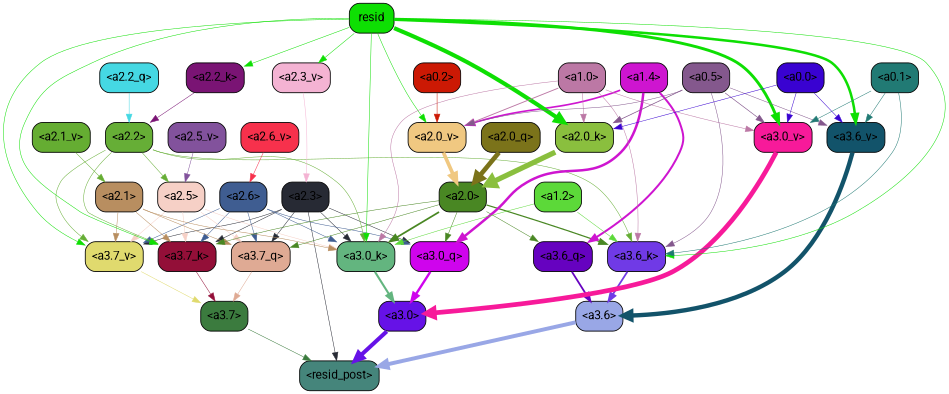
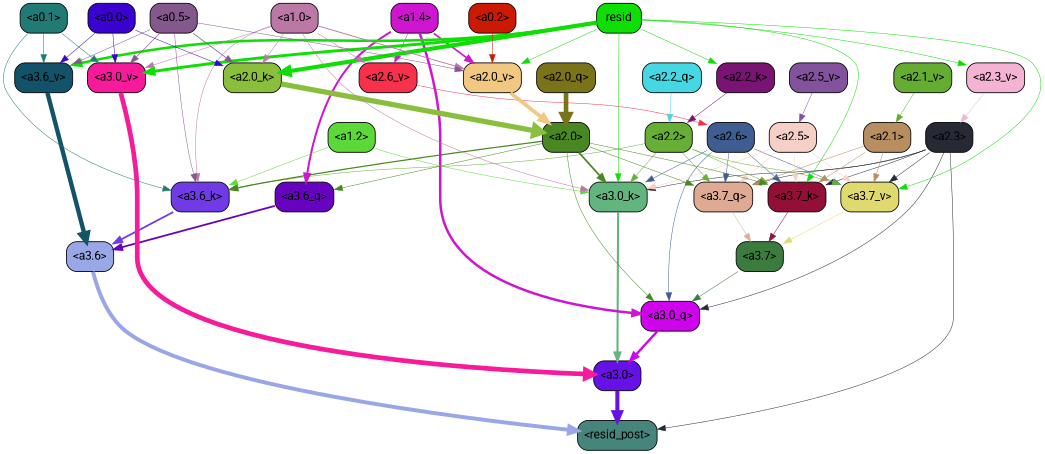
(852, 41) -> none
none -> (403, 44)
none -> (338, 46)
(153, 164) -> (693, 164)
(268, 236) -> none
(276, 343) -> (719, 284)
